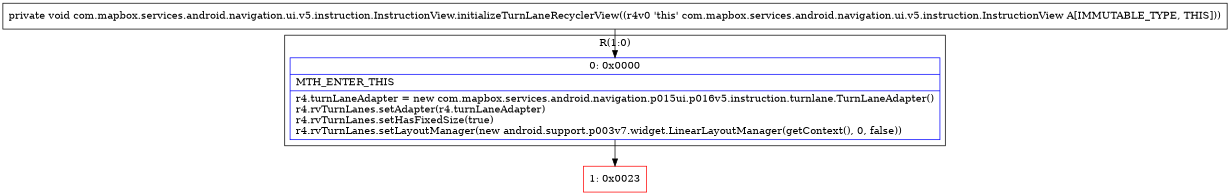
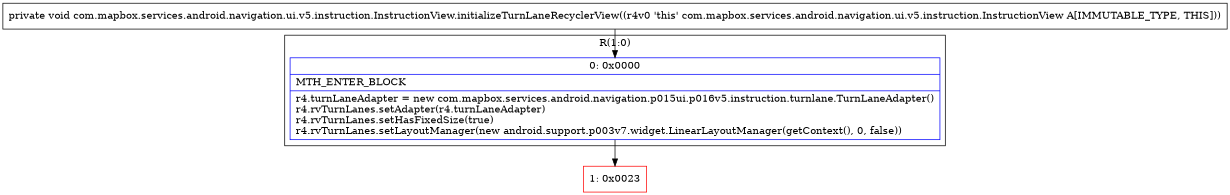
(345, 82) -> (351, 82)
